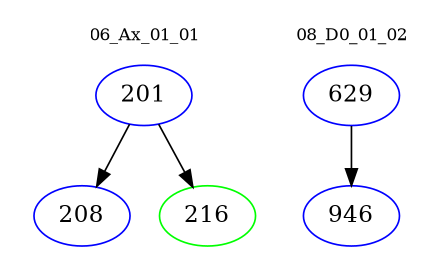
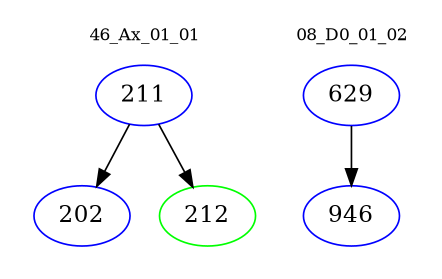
(145, 36) -> (145, 36)
(144, 95) -> (144, 95)
(82, 216) -> (82, 216)
(208, 216) -> (208, 216)
